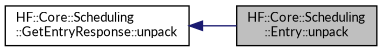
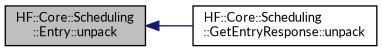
(220, 26) -> (176, 26)
